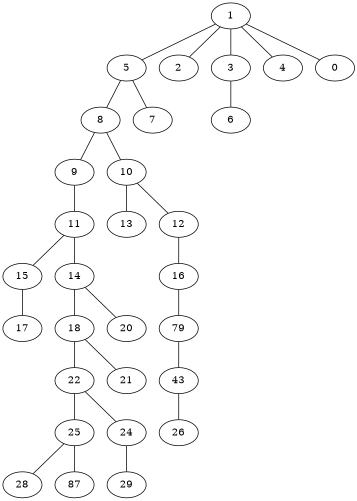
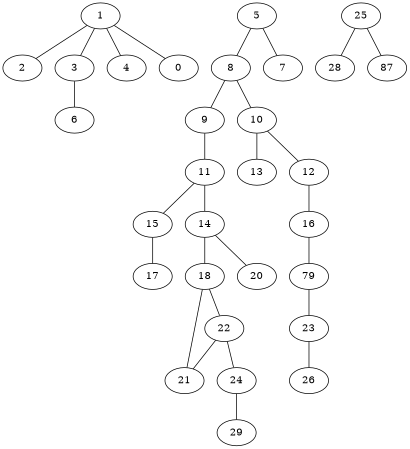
(179, 42) -> none
(179, 381) -> (309, 329)
(75, 407) -> (204, 355)
